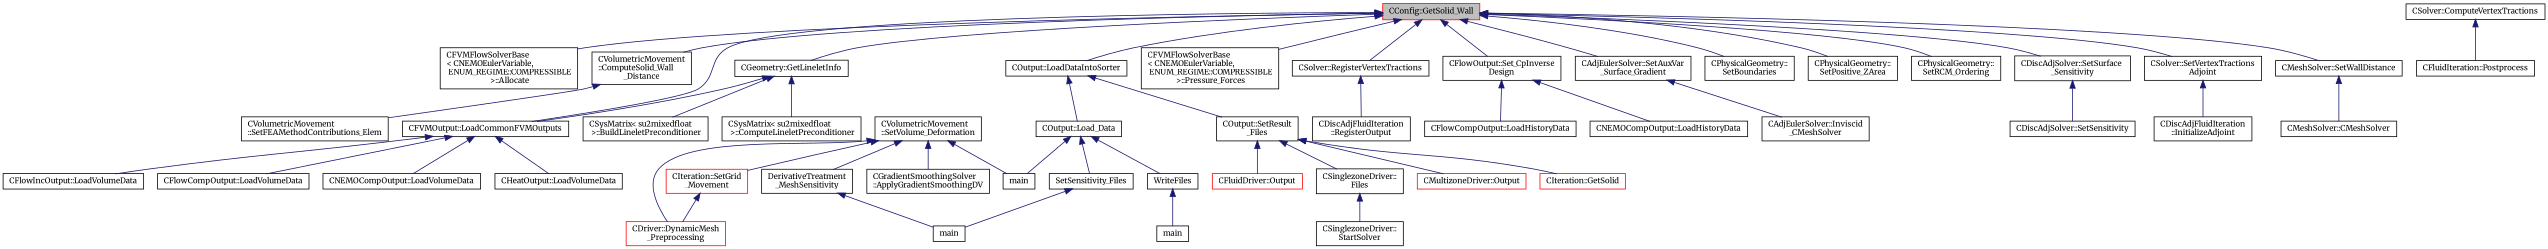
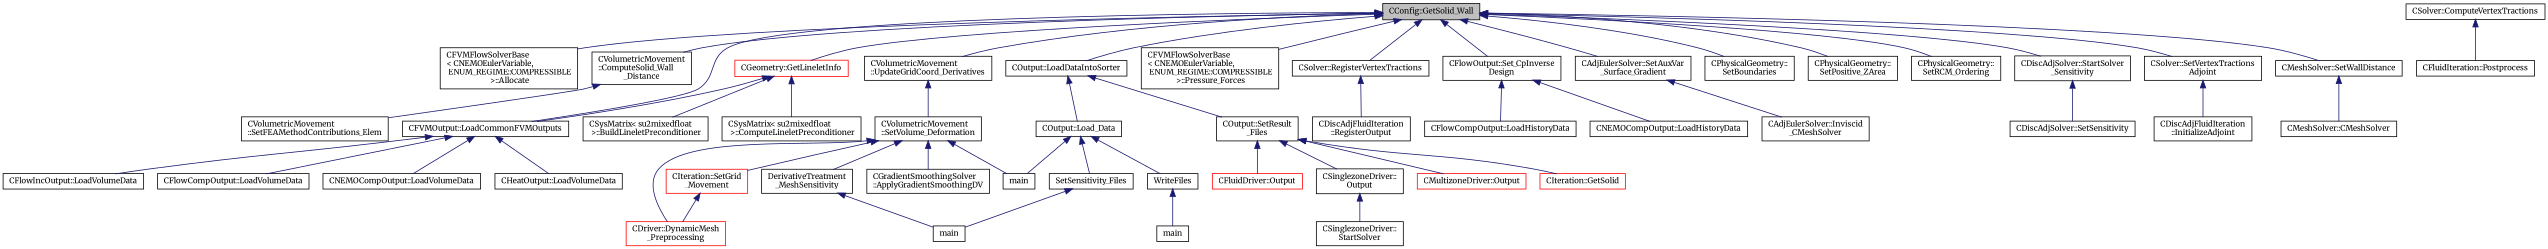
(1431, 12) -> (1431, 12)
(792, 68) -> (792, 68)
none -> (928, 68)
(2073, 68) -> (2073, 68)
(1360, 181) -> (1360, 181)
